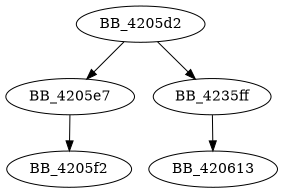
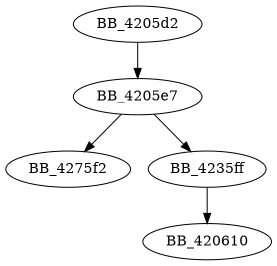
(173, 57) -> (169, 129)
(69, 169) -> (68, 169)
(213, 169) -> (207, 242)
